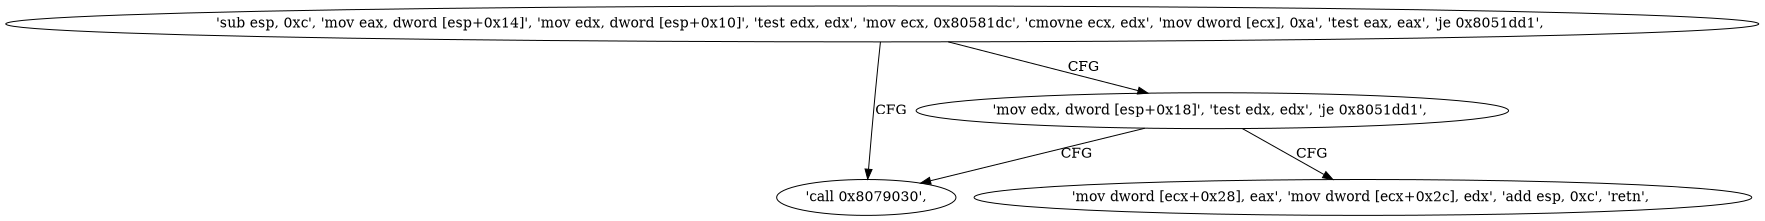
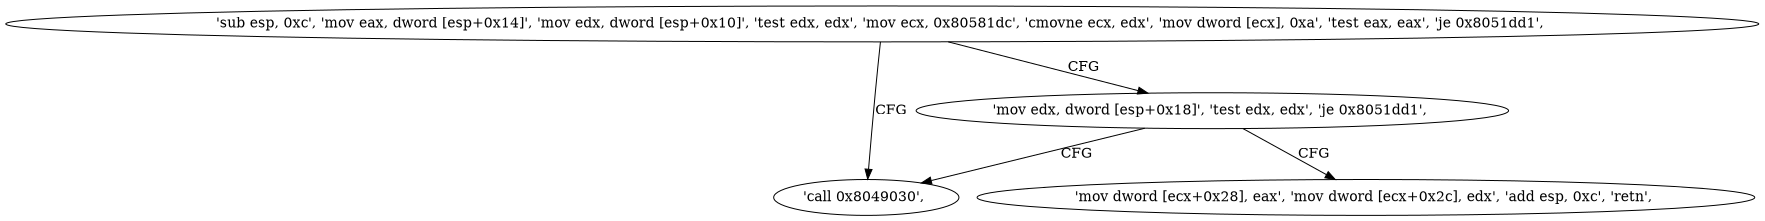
(866, 197) -> (866, 197)
